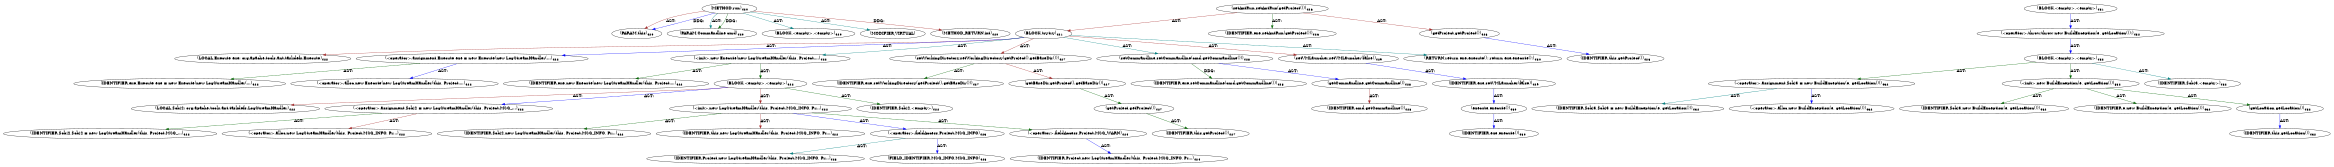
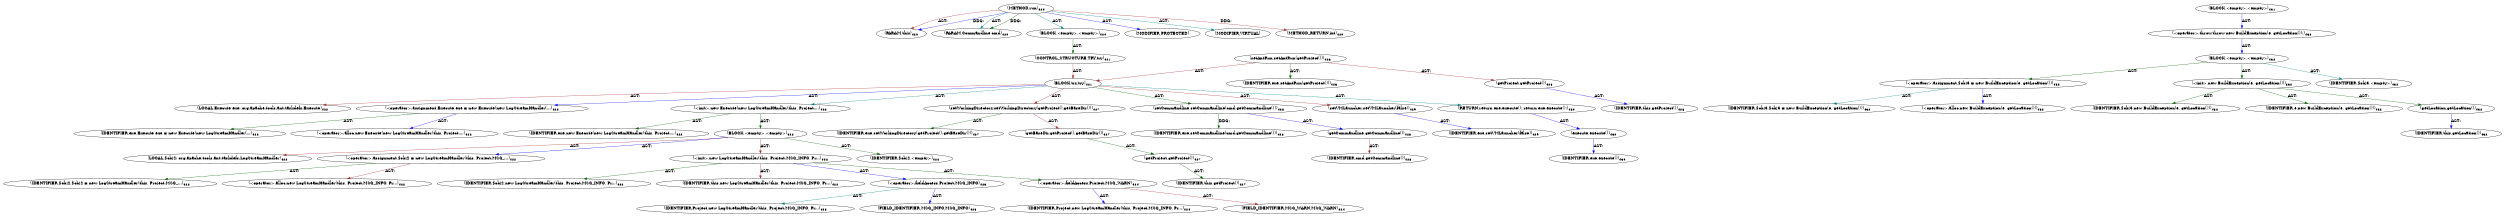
none -> (1162, 34)
(1109, 45) -> (1141, 95)
none -> (1073, 59)
(1494, 95) -> (1554, 121)
none -> (1293, 209)
